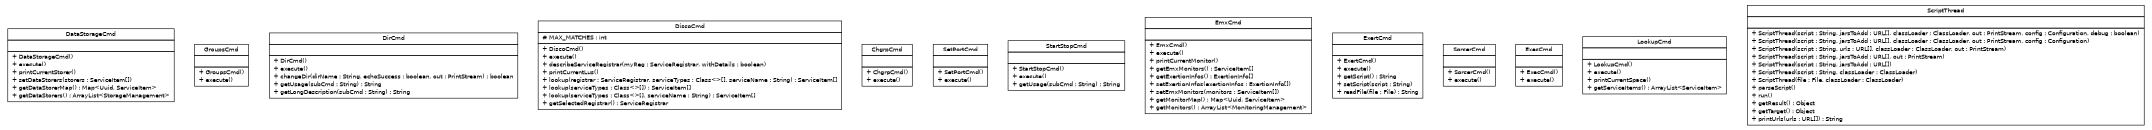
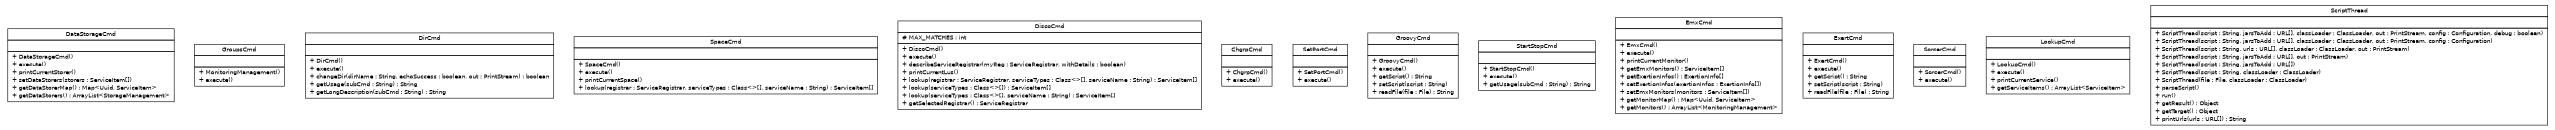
none -> (726, 65)
none -> (1413, 65)
(1539, 65) -> none
(221, 72) -> (239, 72)
(1619, 80) -> (2025, 80)
